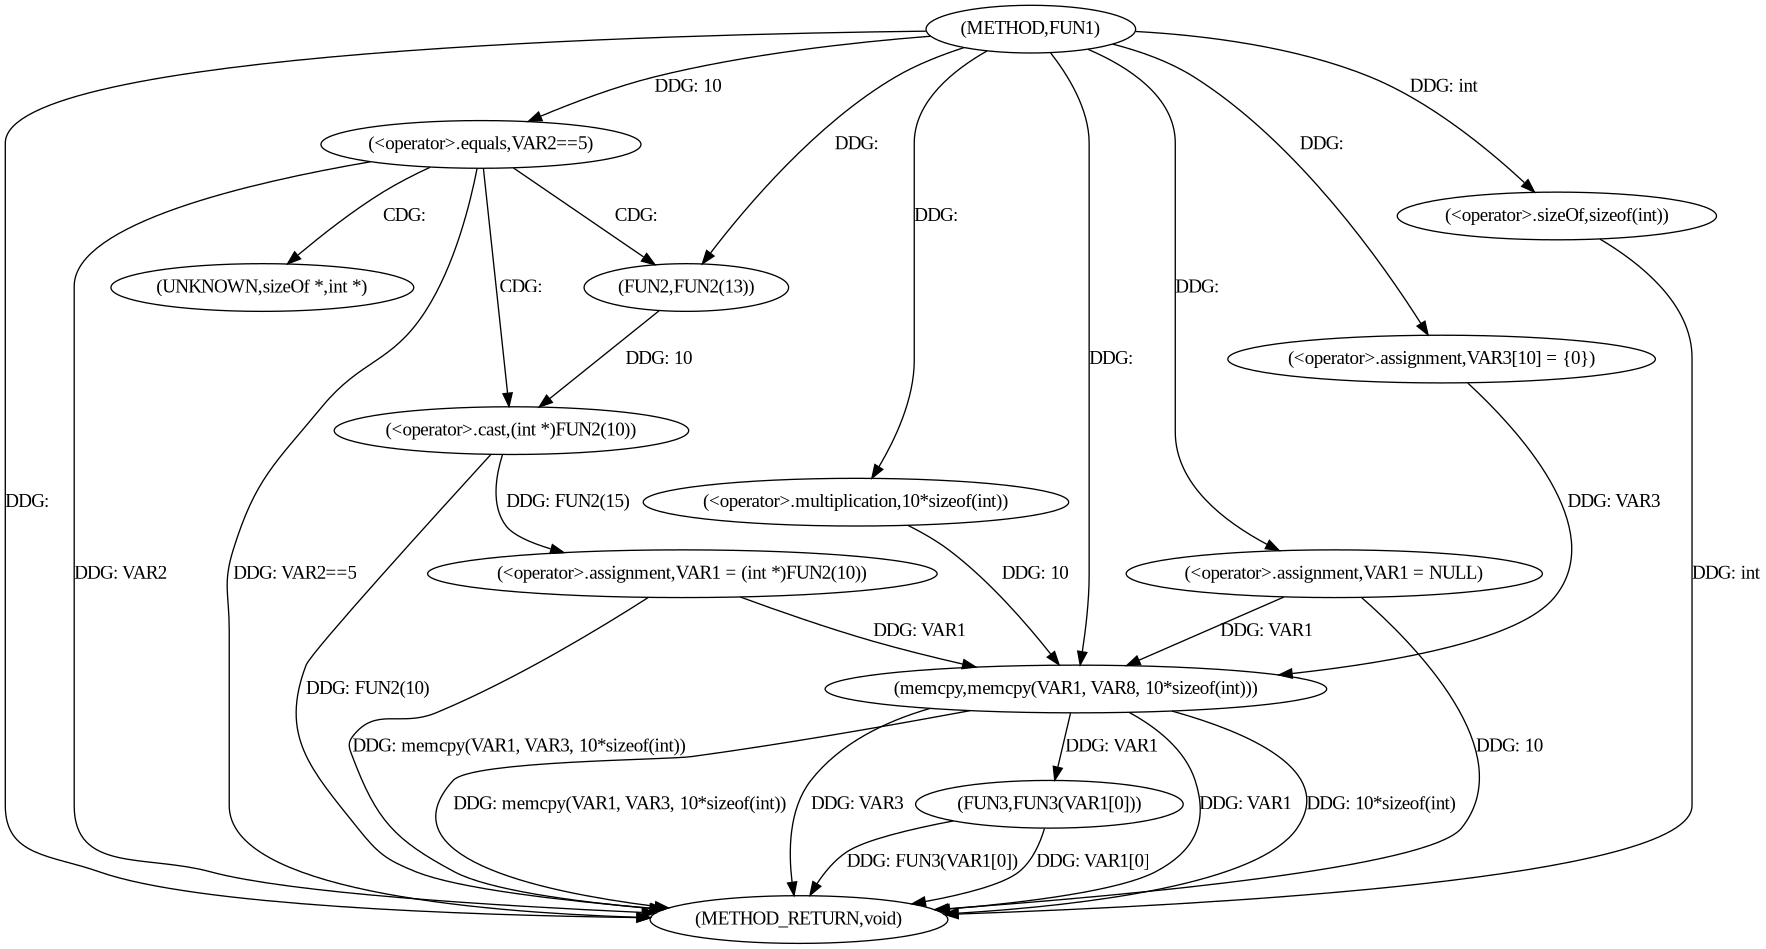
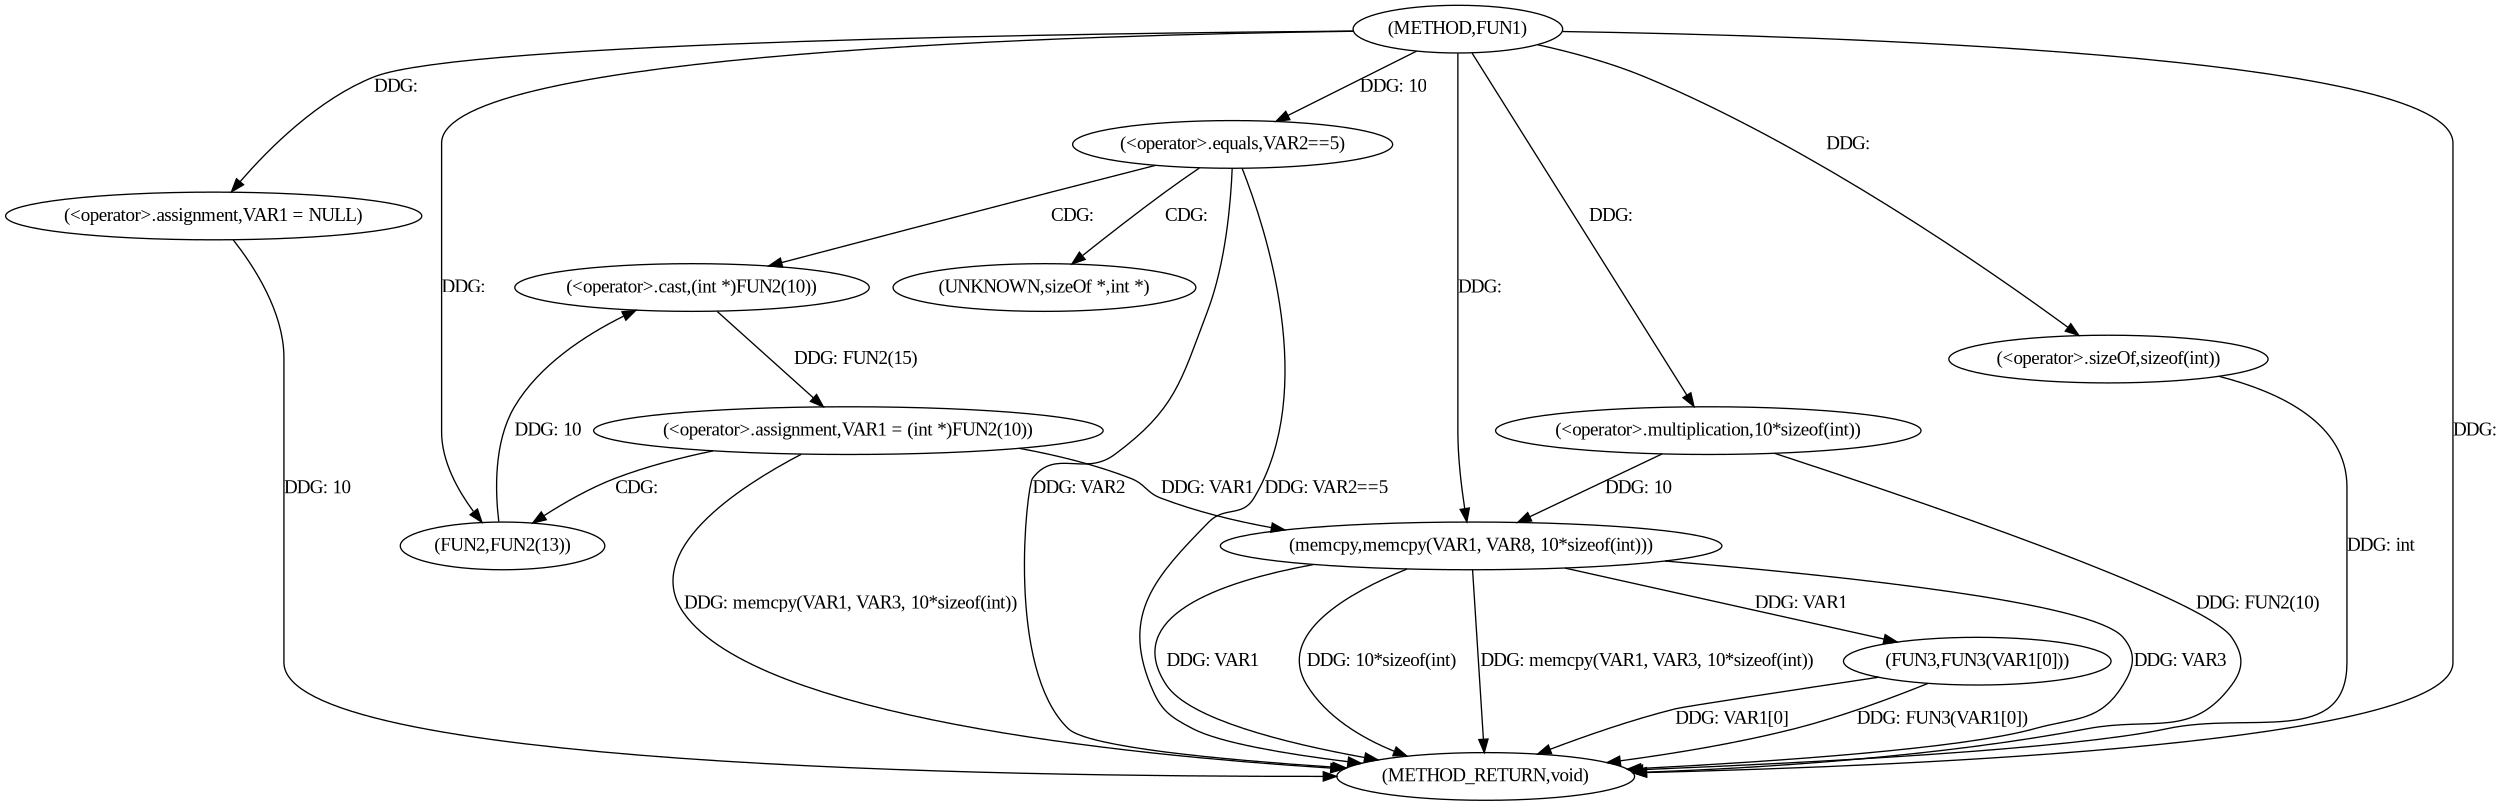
(1444, 87) -> (1851, 144)
(579, 212) -> (625, 475)
(1442, 359) -> none
(1211, 629) -> none
(313, 768) -> (2213, 704)
